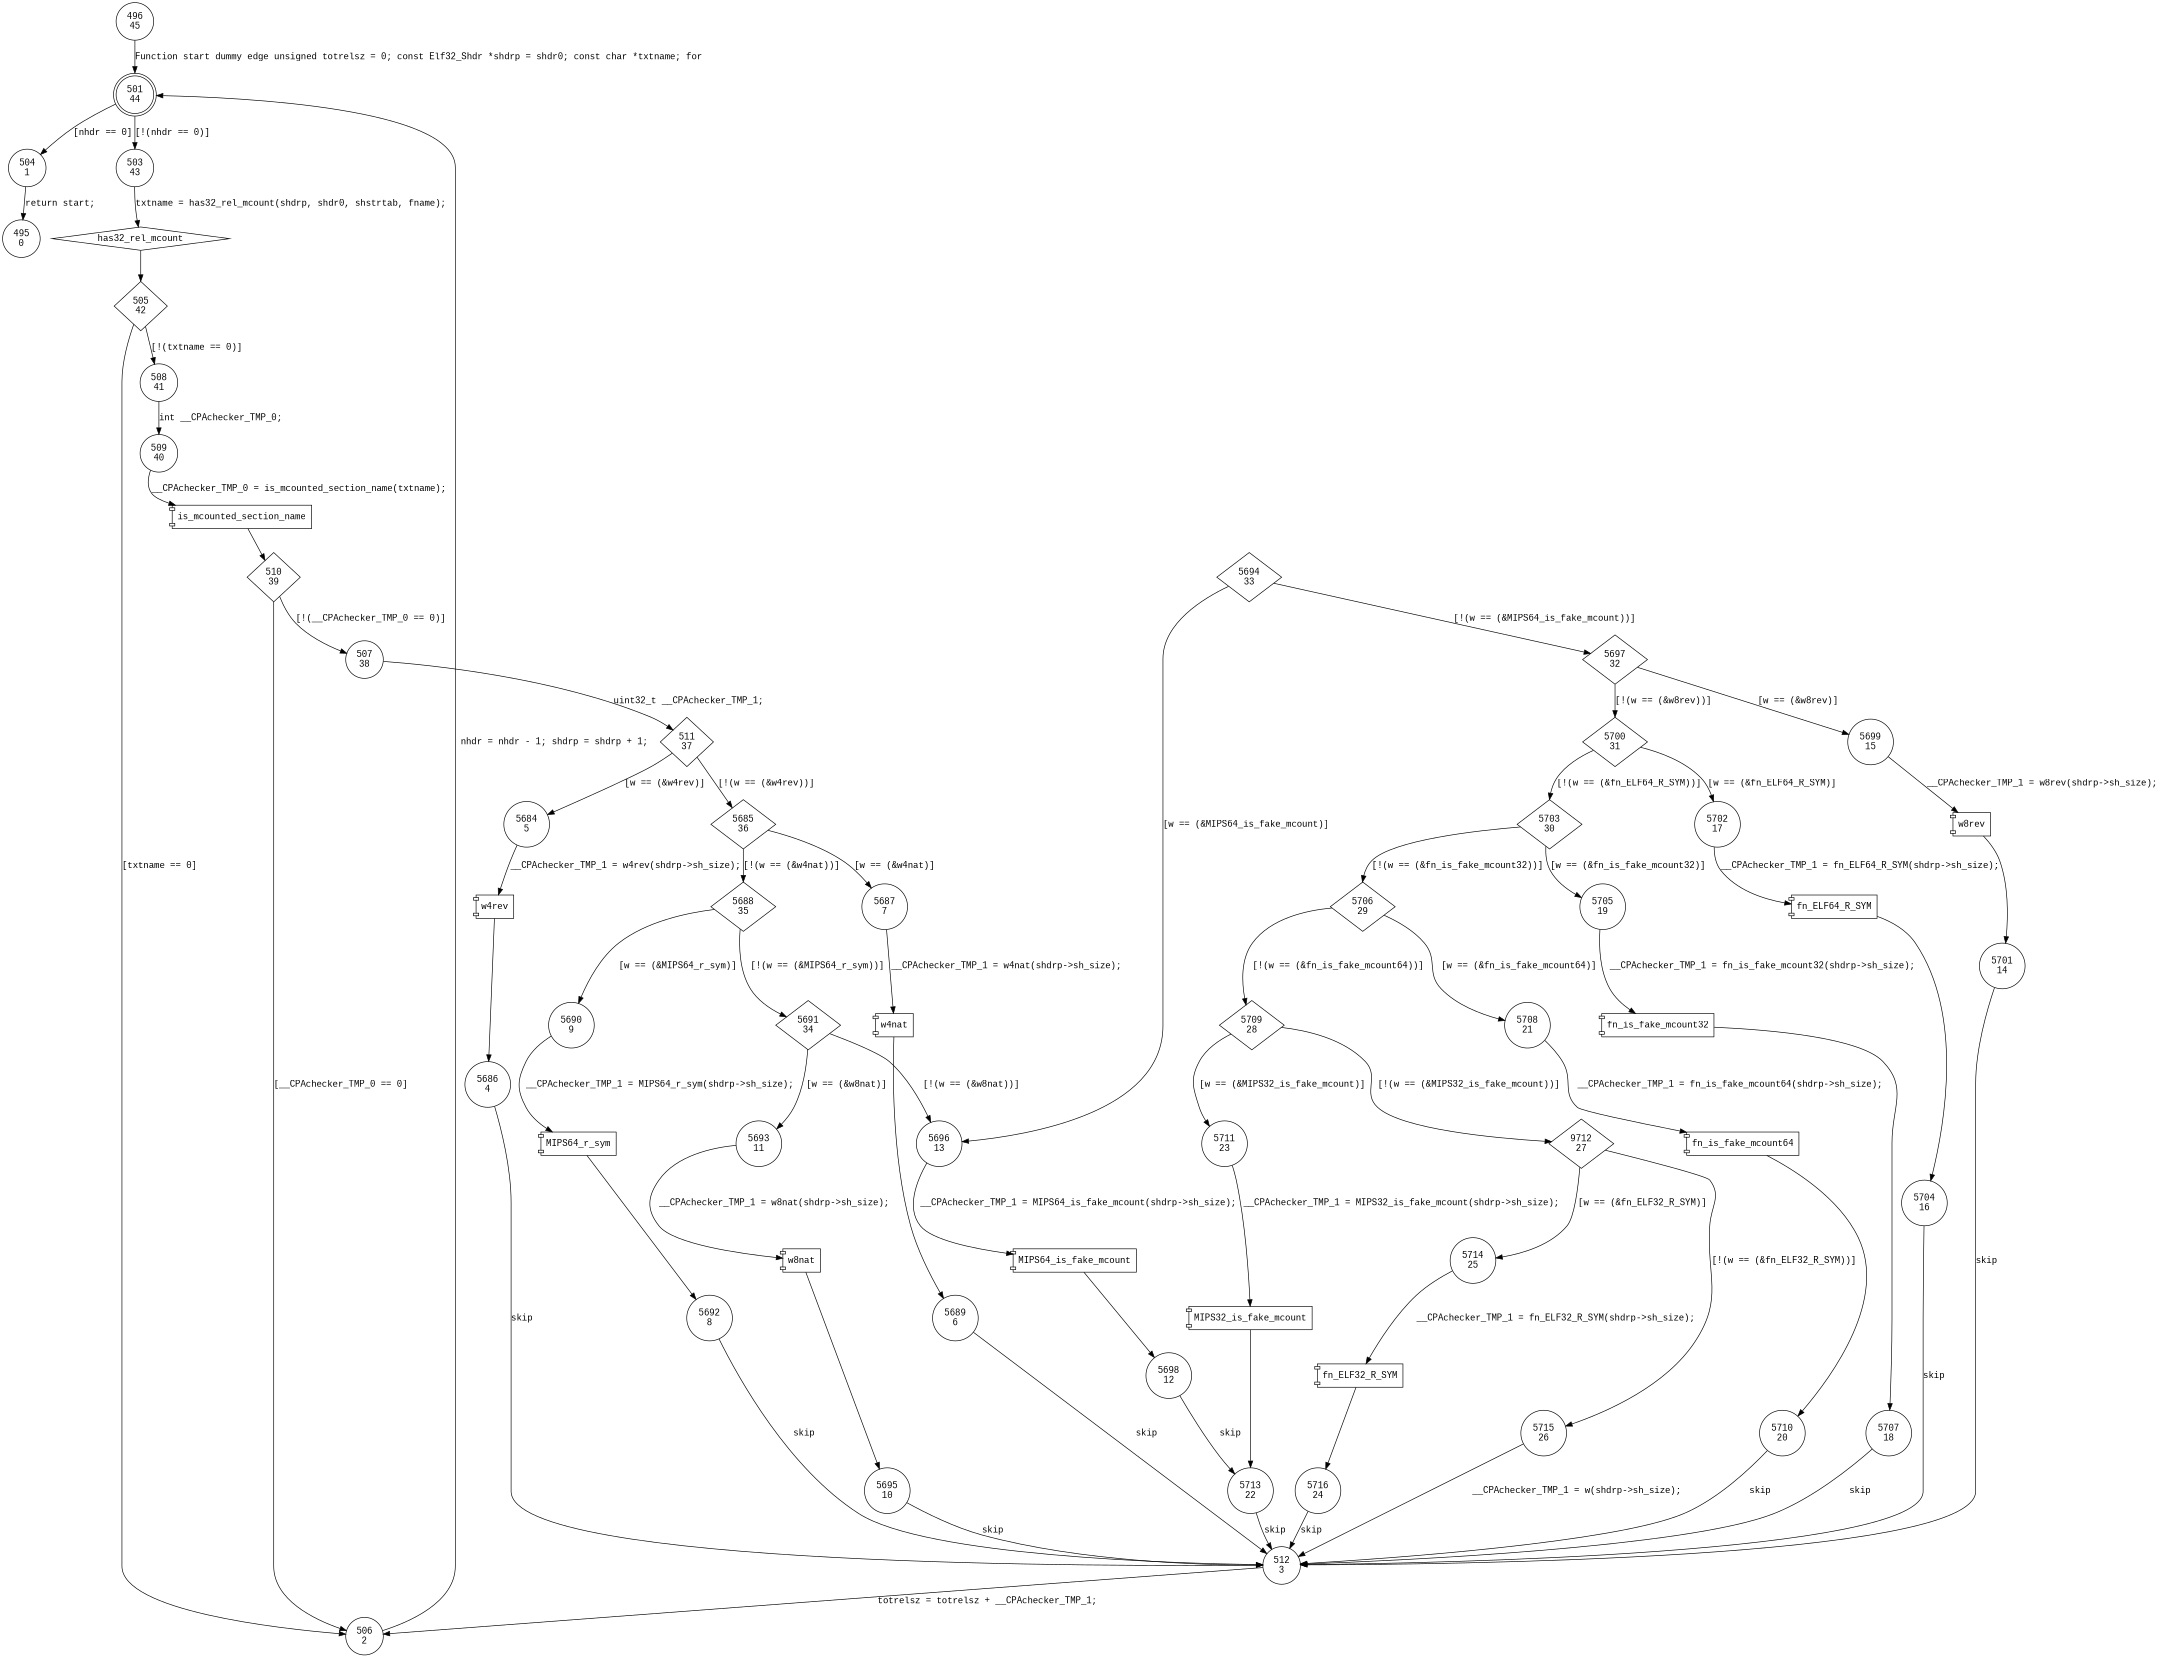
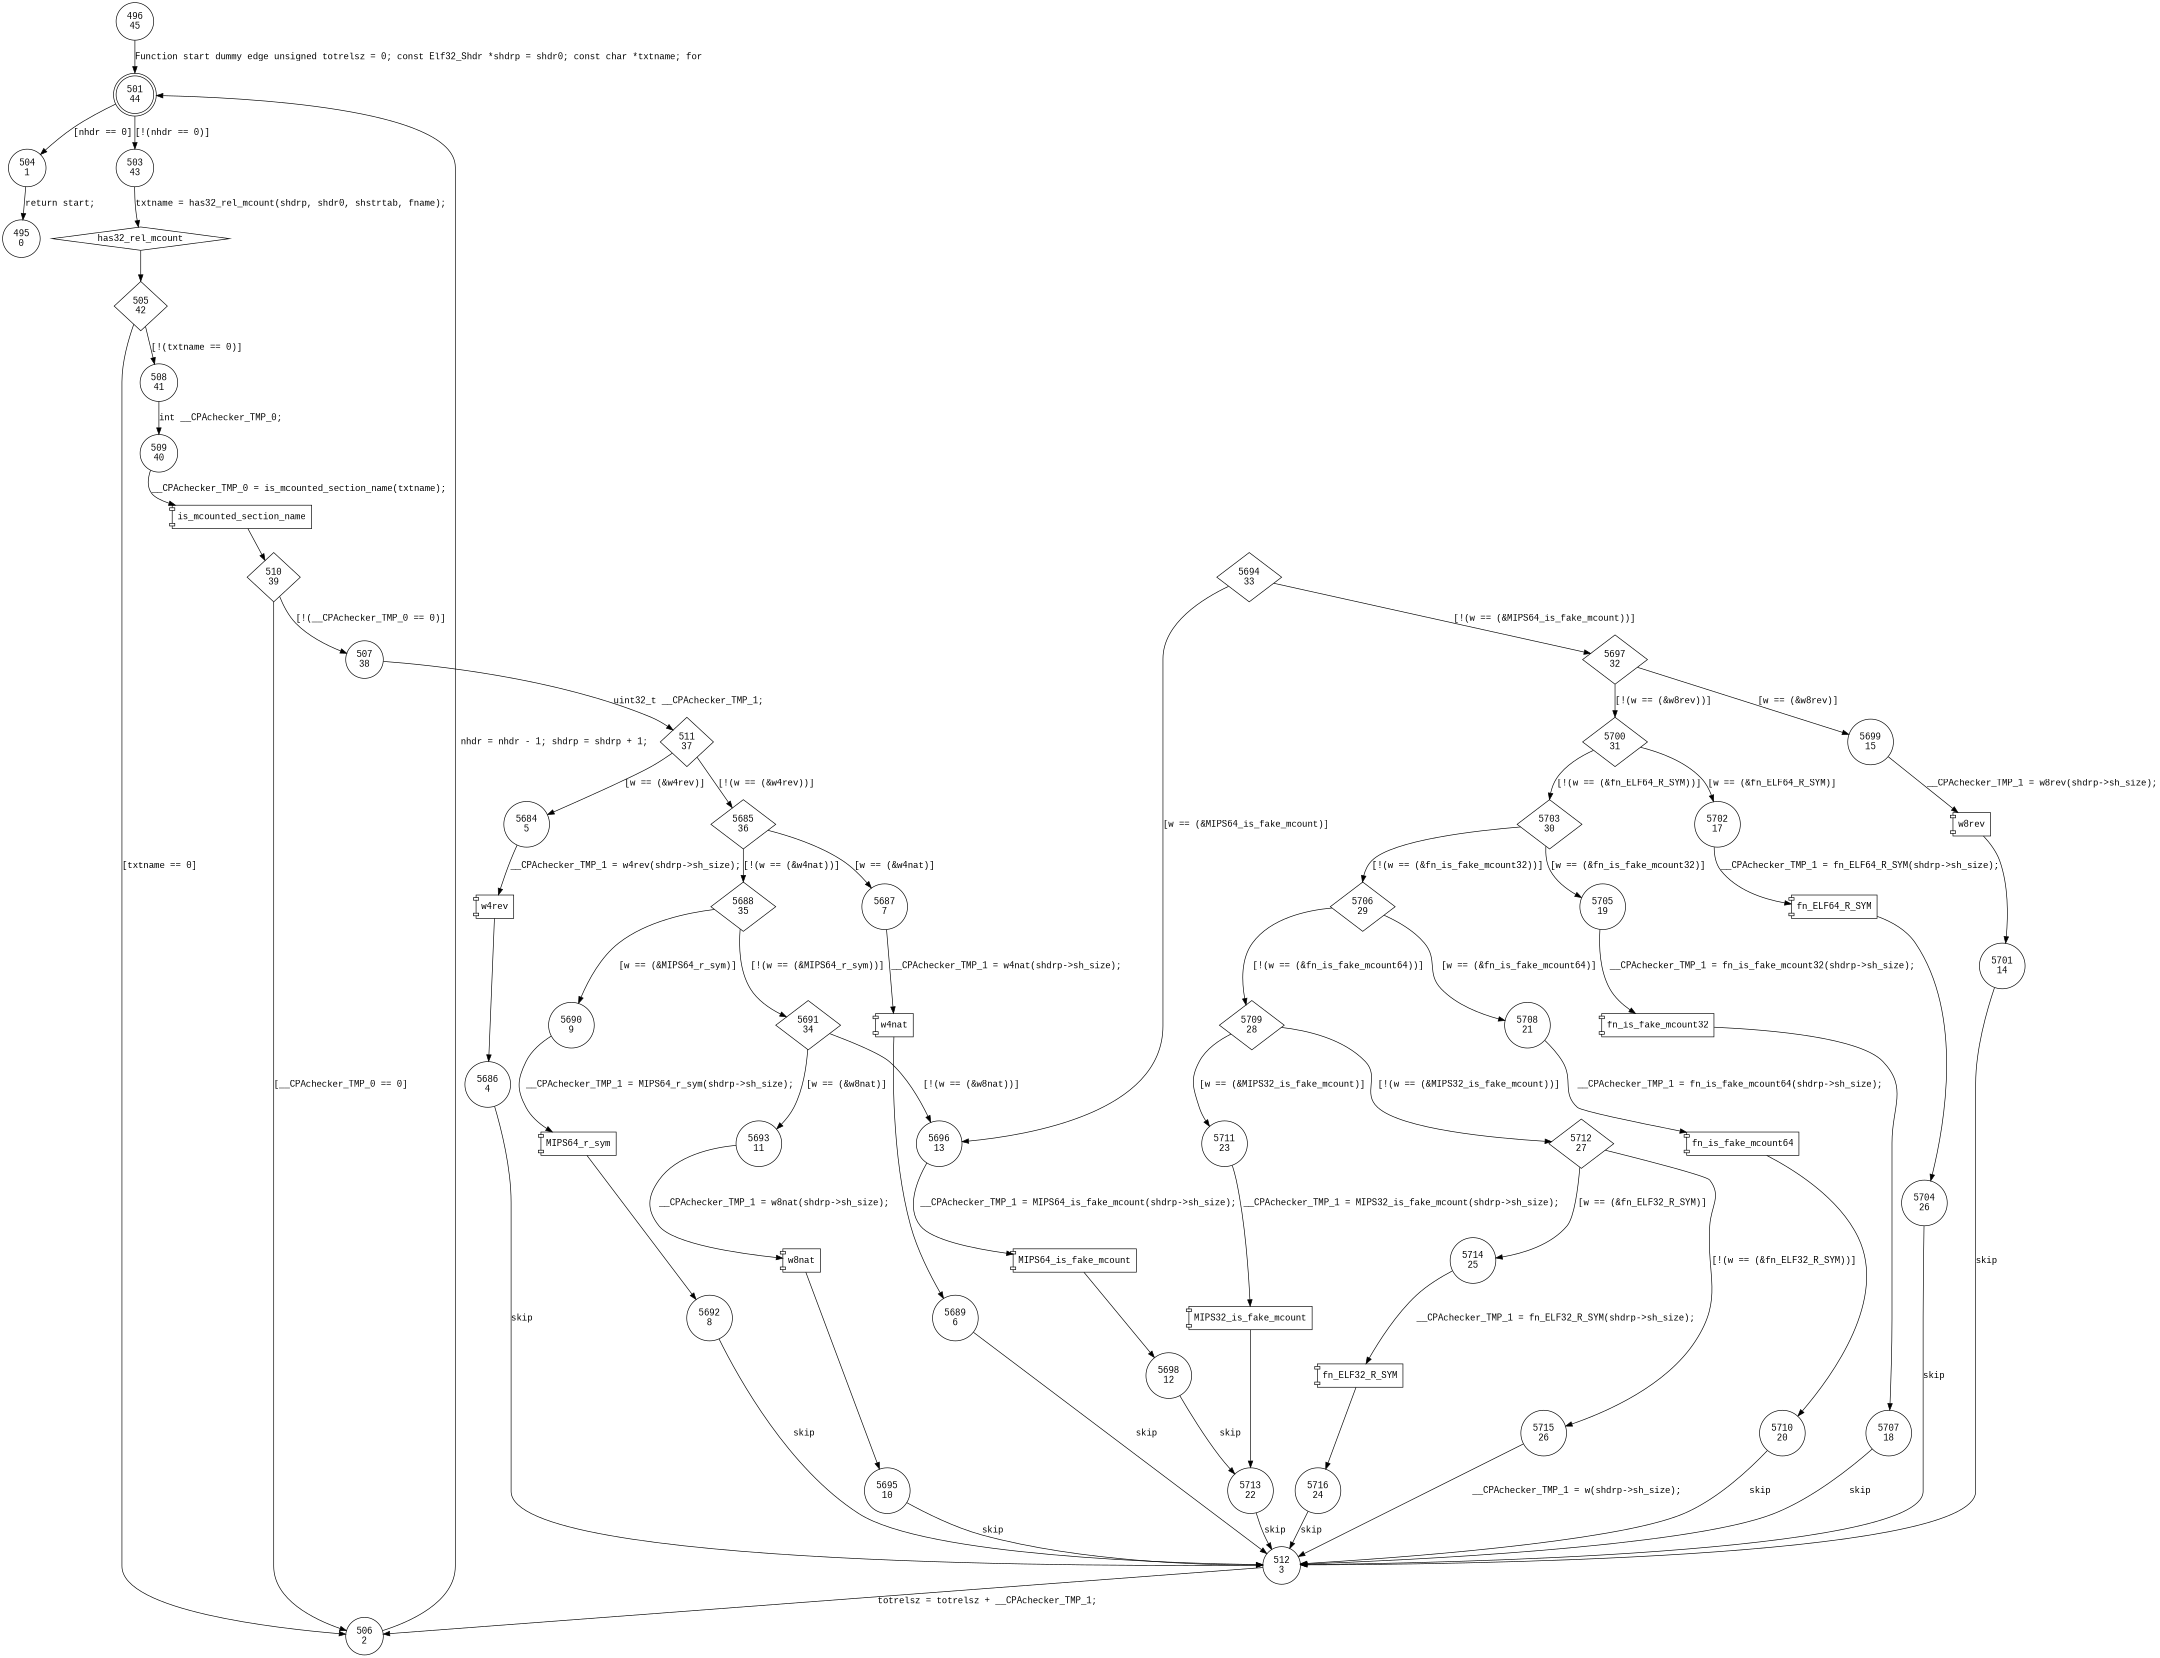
(1581, 1144) -> (1581, 1144)
(1924, 1203) -> (1924, 1203)
